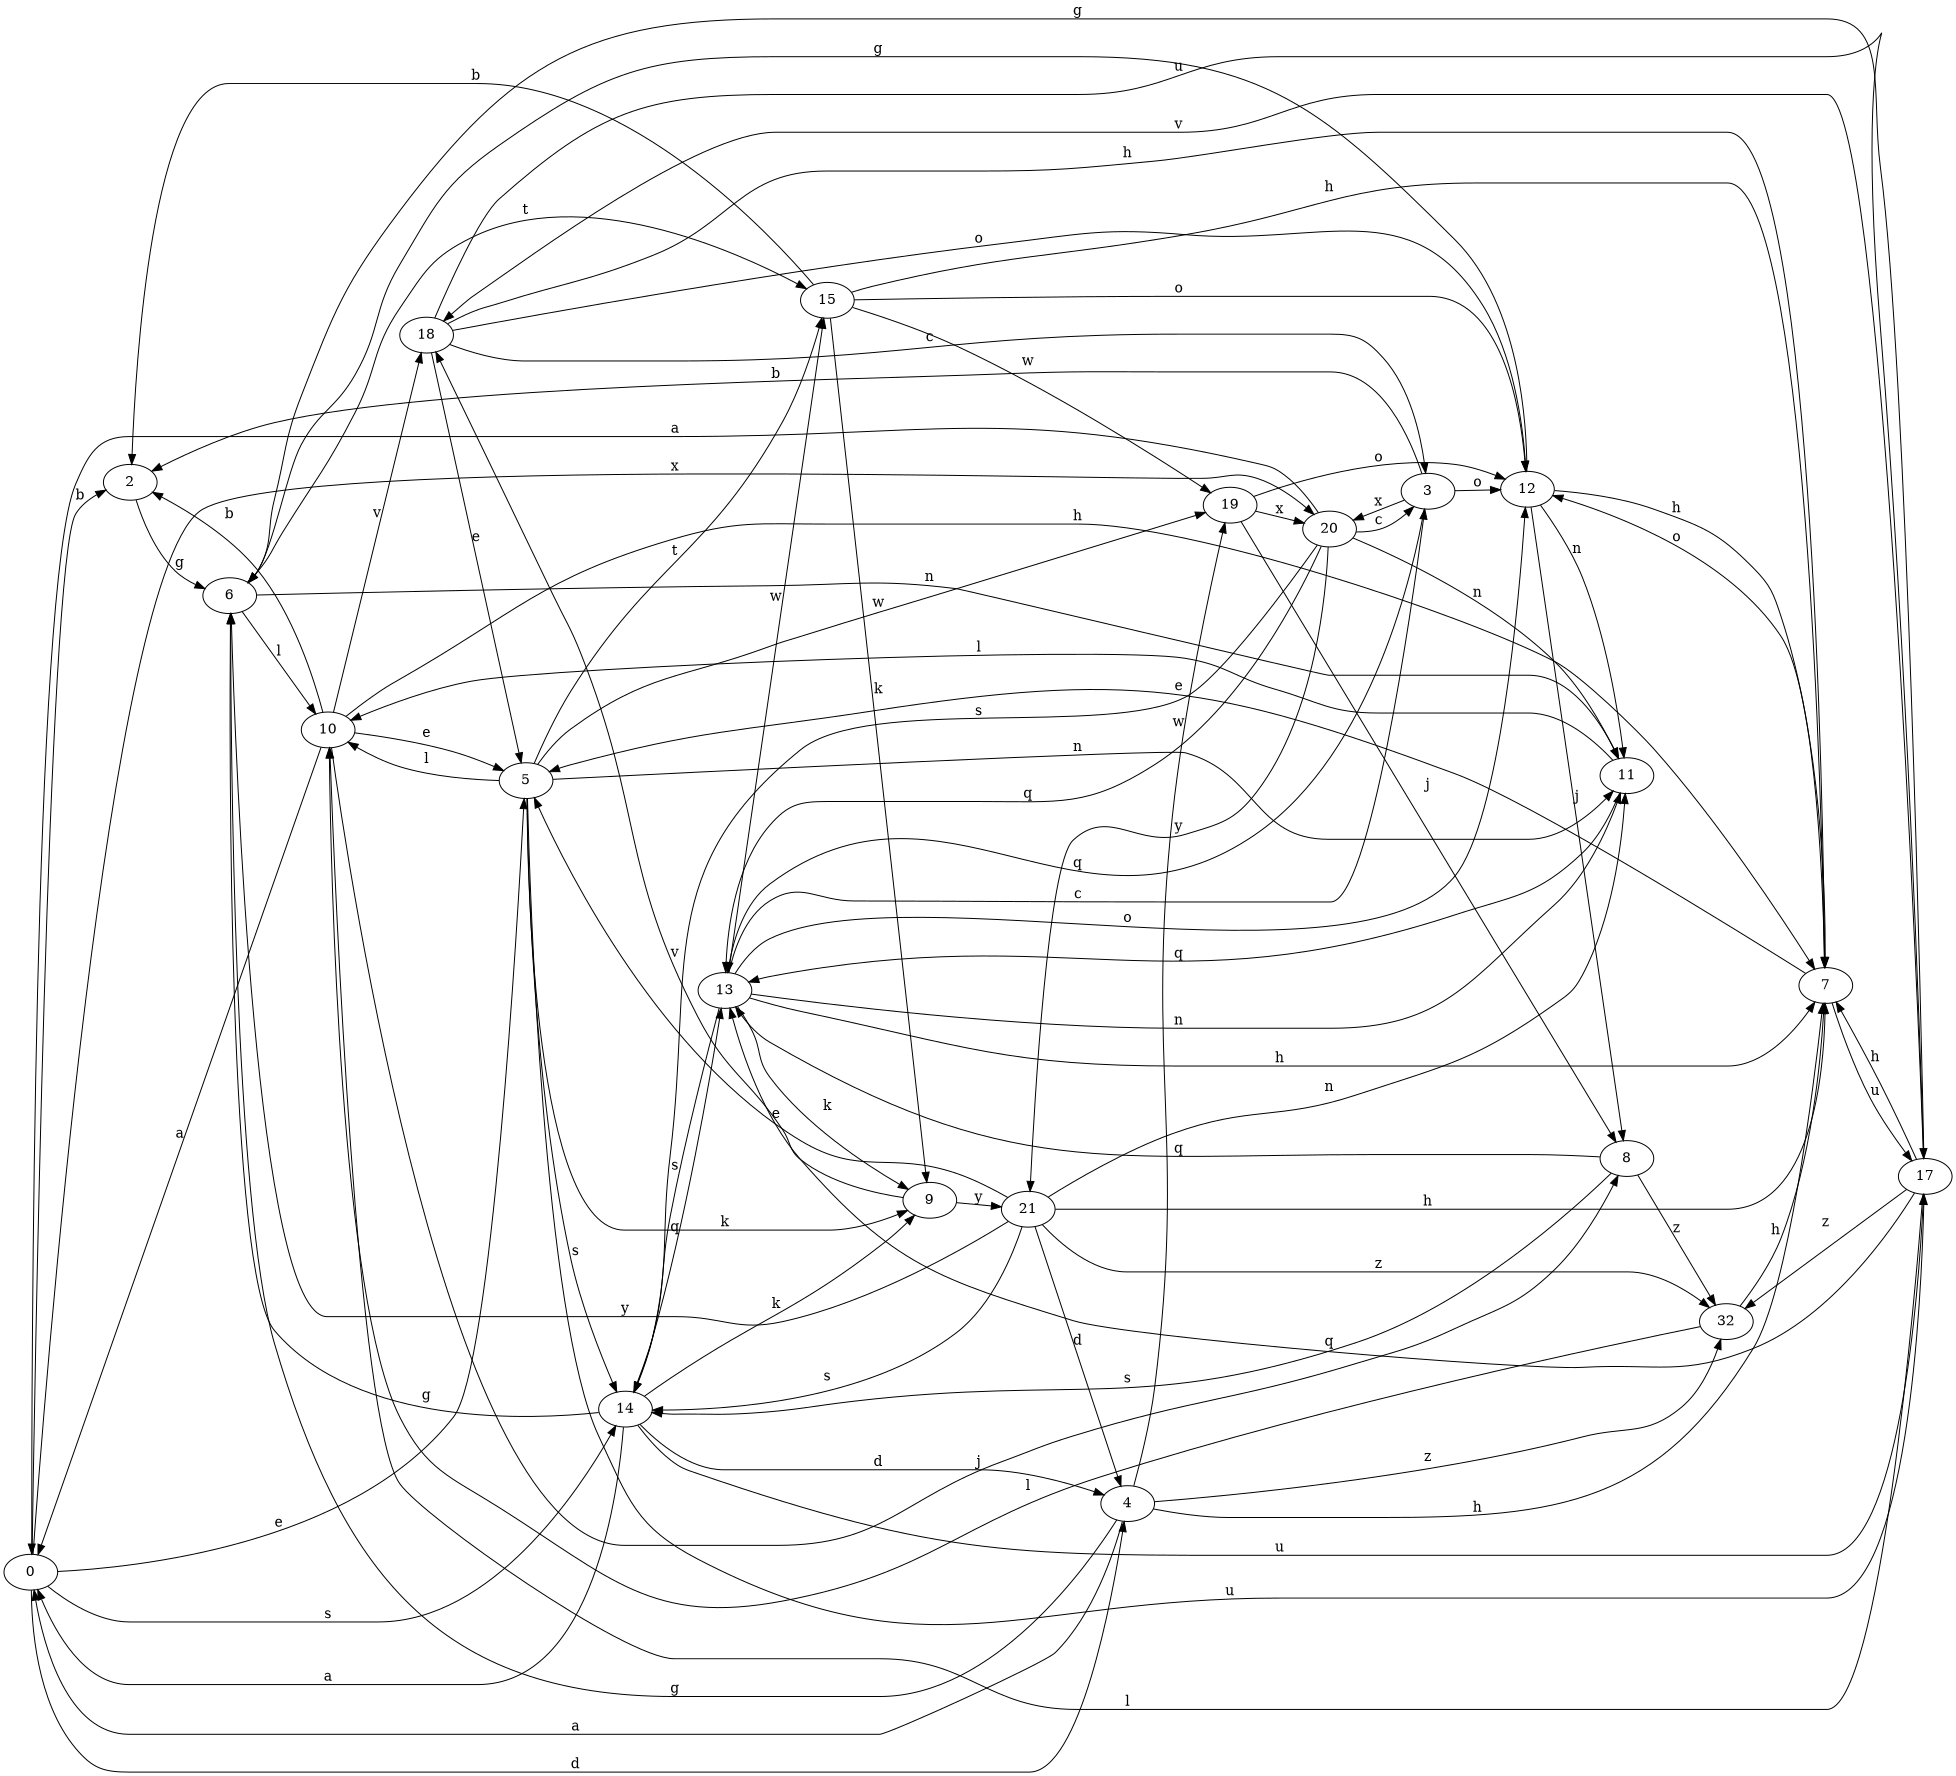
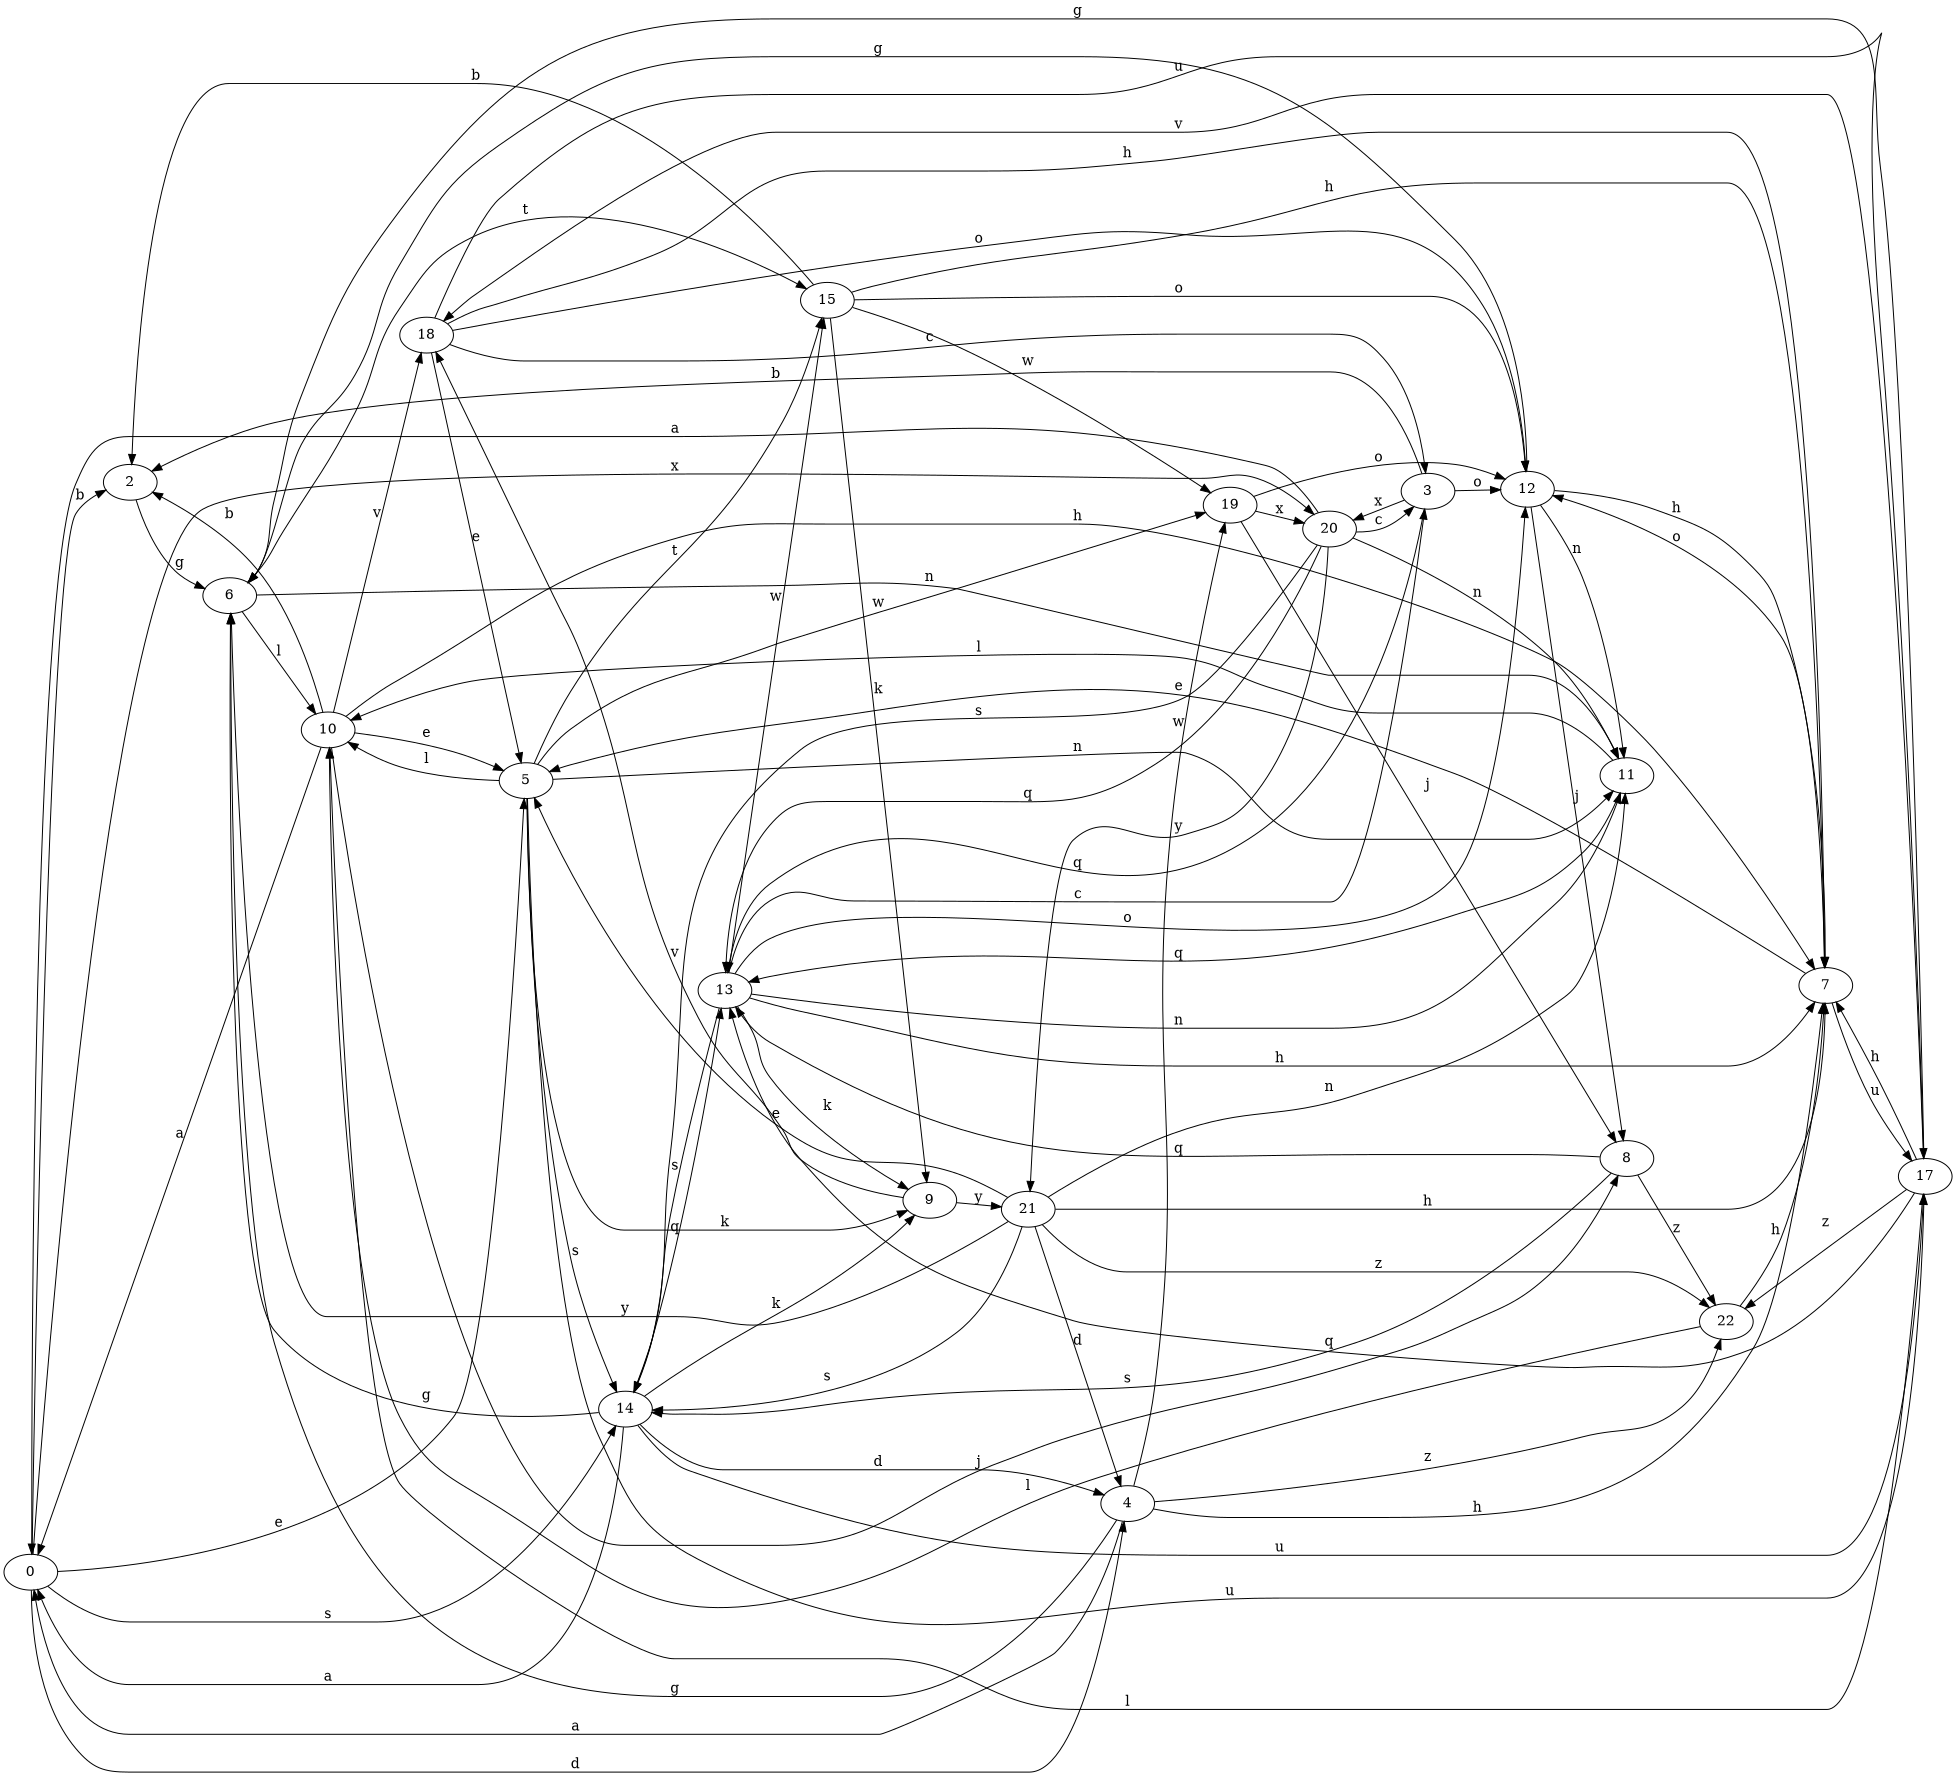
(1726, 1322) -> (1726, 1322)
